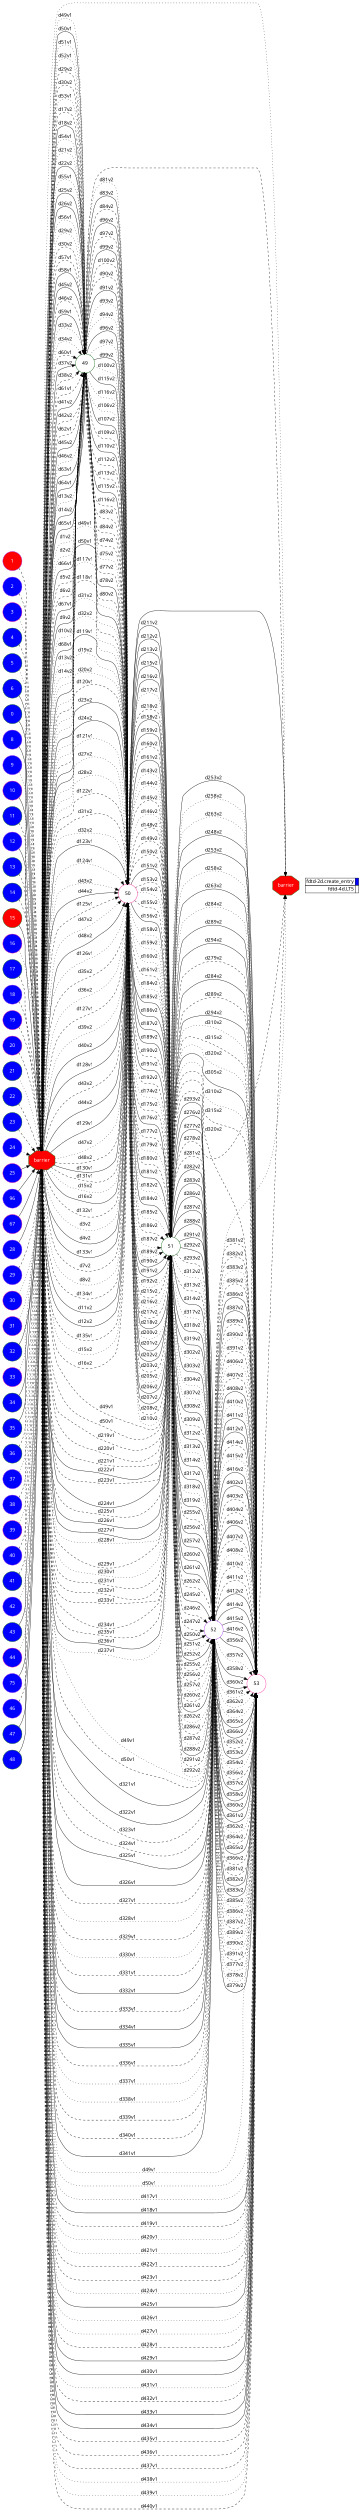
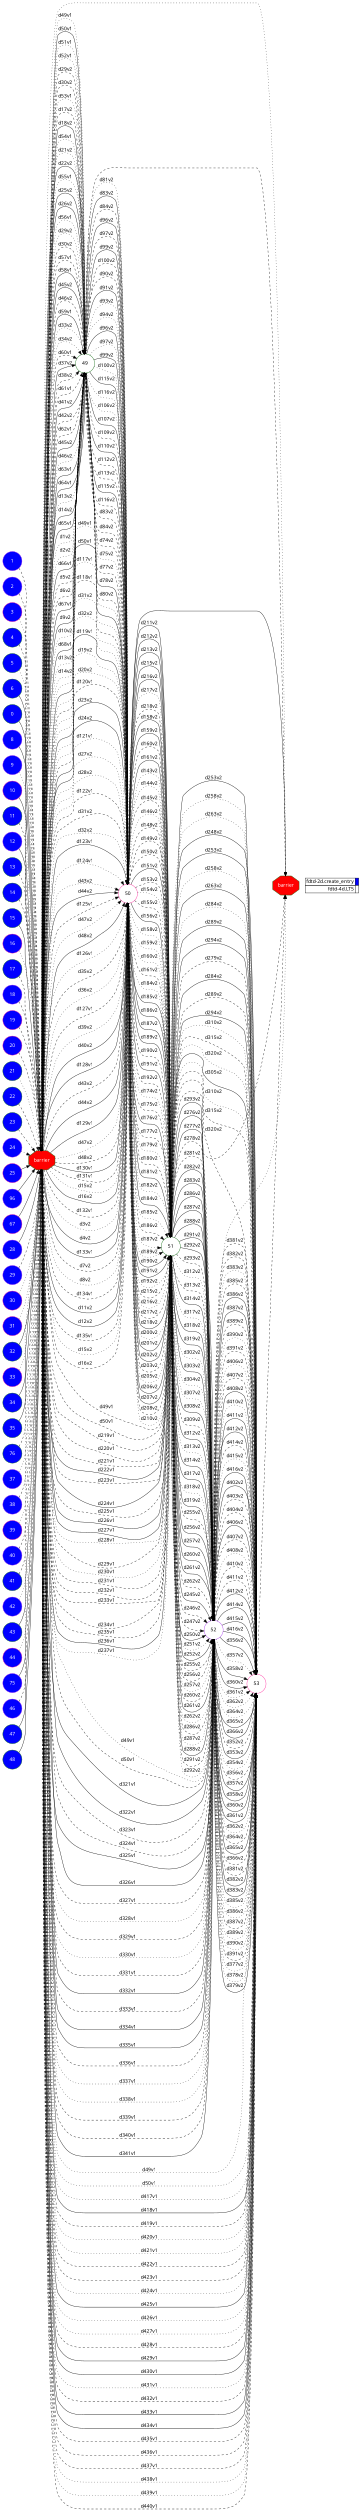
(12, 561) -> (12, 561)
(12, 918) -> (12, 918)
(12, 1454) -> (12, 1454)
